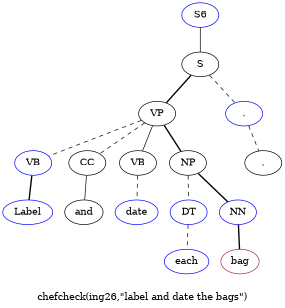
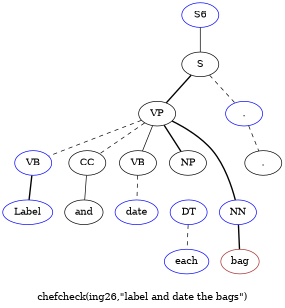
(188, 188) -> none
(213, 188) -> (214, 152)
